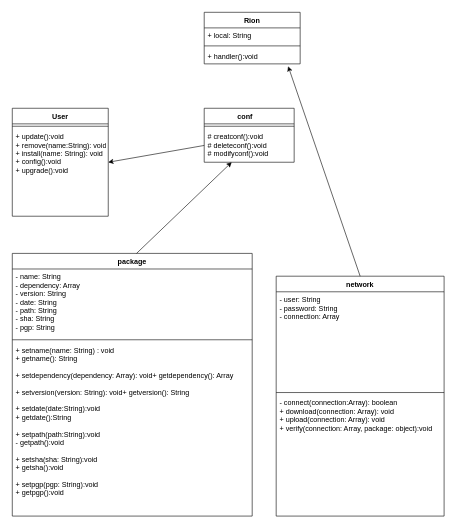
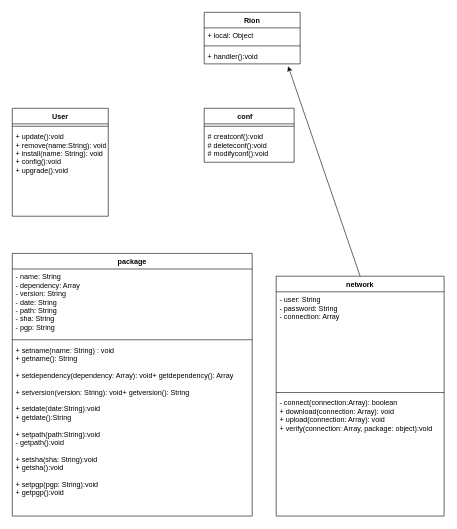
(232, 36) -> (233, 36)
(157, 154) -> none
(162, 229) -> none
